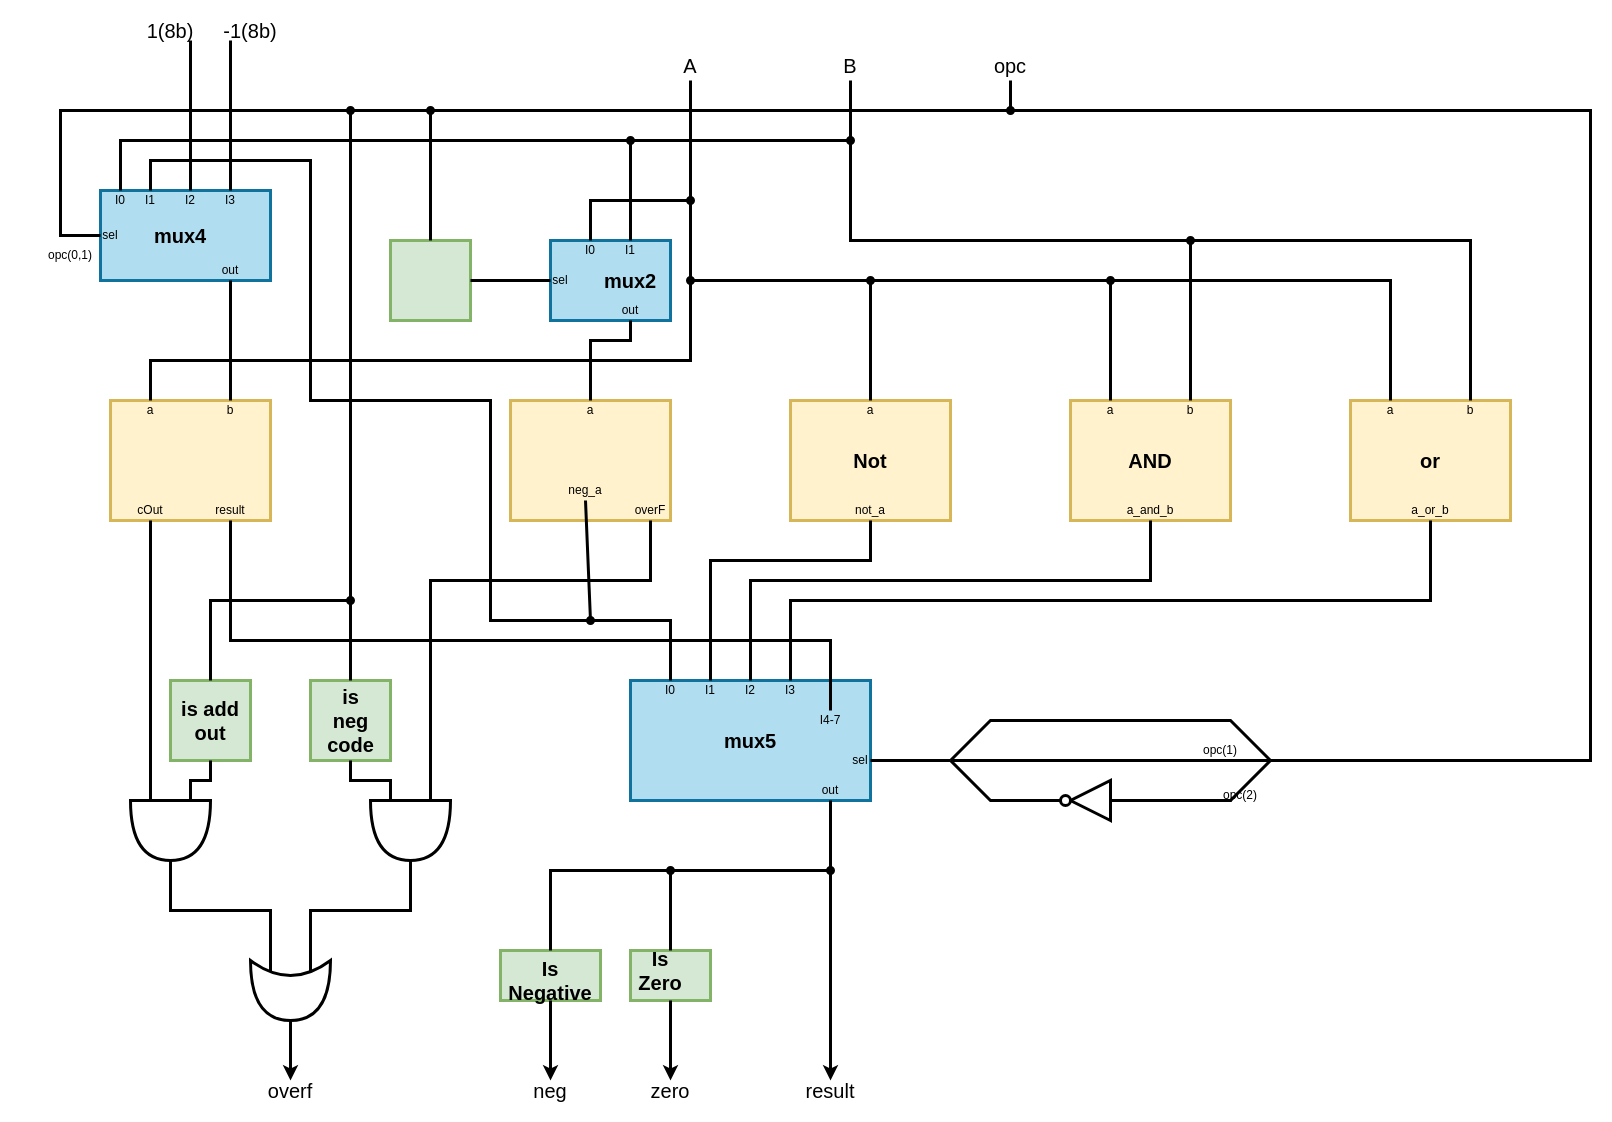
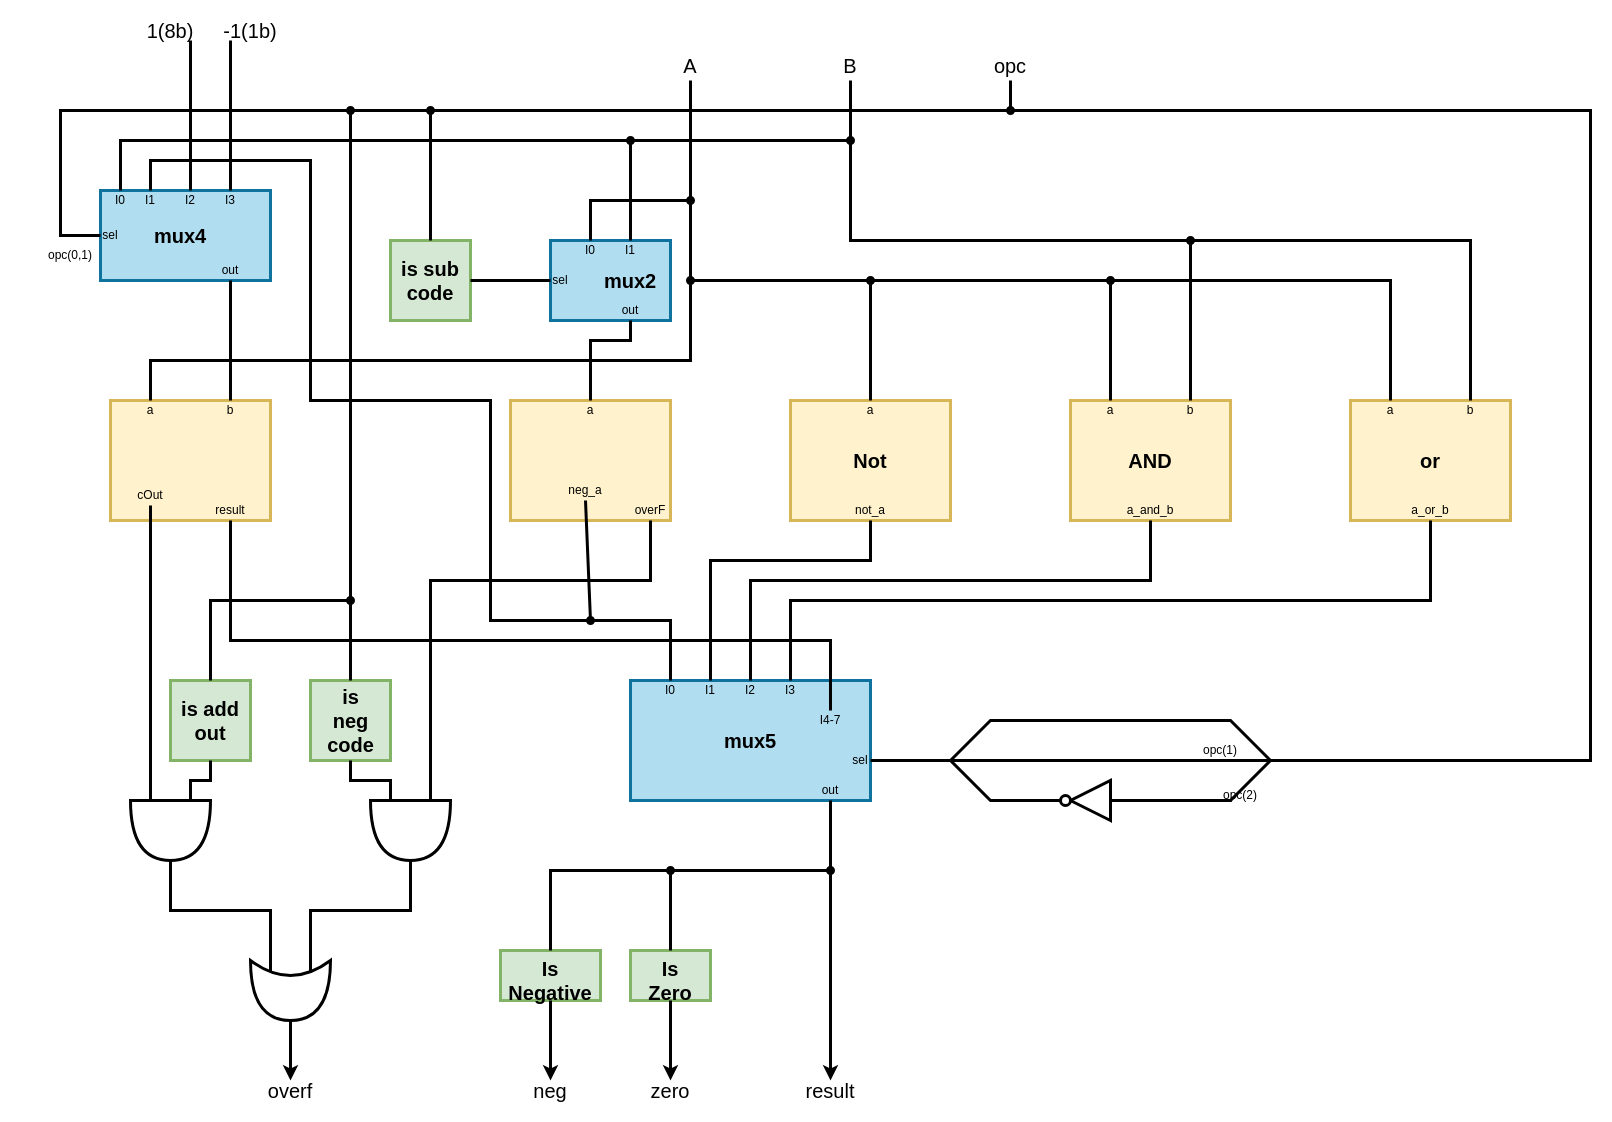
(251, 31) -> (251, 31)
none -> (431, 281)
(151, 511) -> (151, 496)
(661, 971) -> (671, 981)
